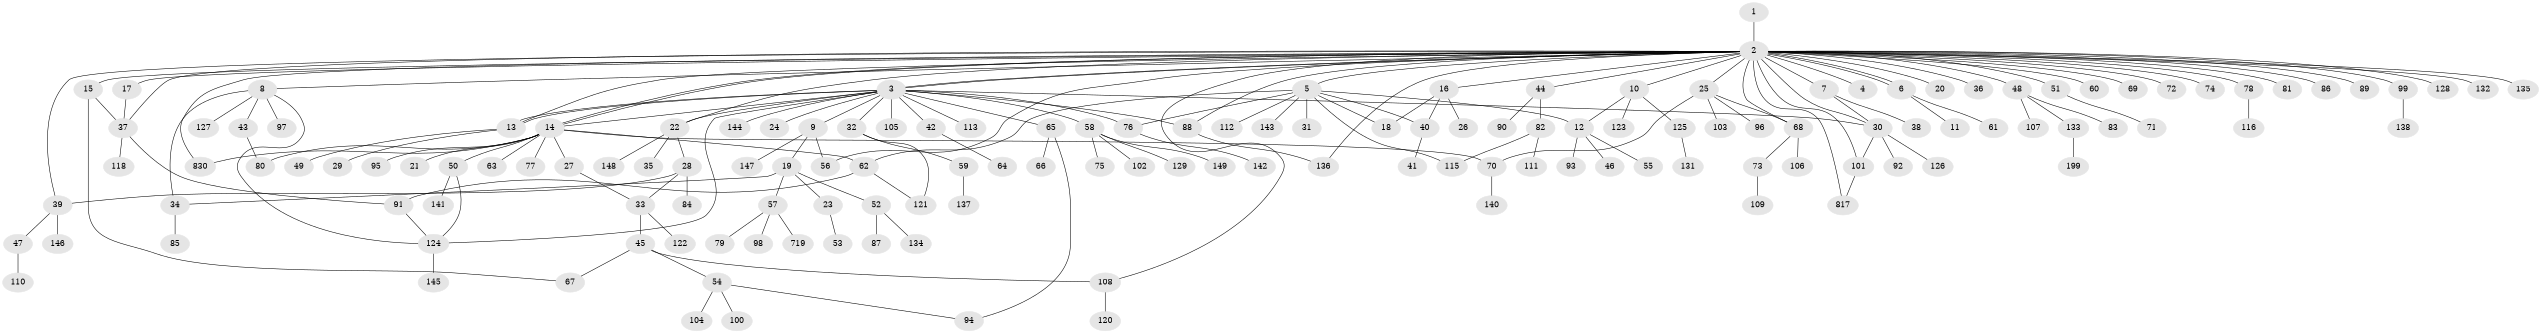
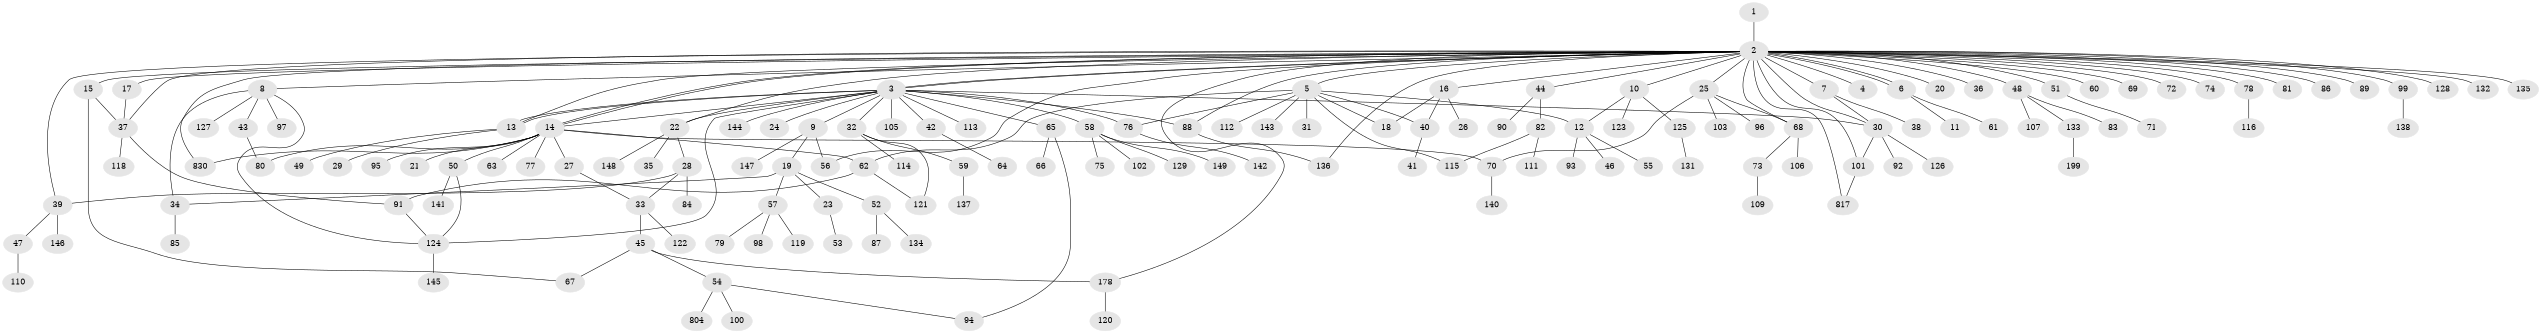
none -> (904, 167)
(798, 244) -> (798, 244)
(1105, 283) -> (1105, 283)
(697, 321) -> (697, 321)
